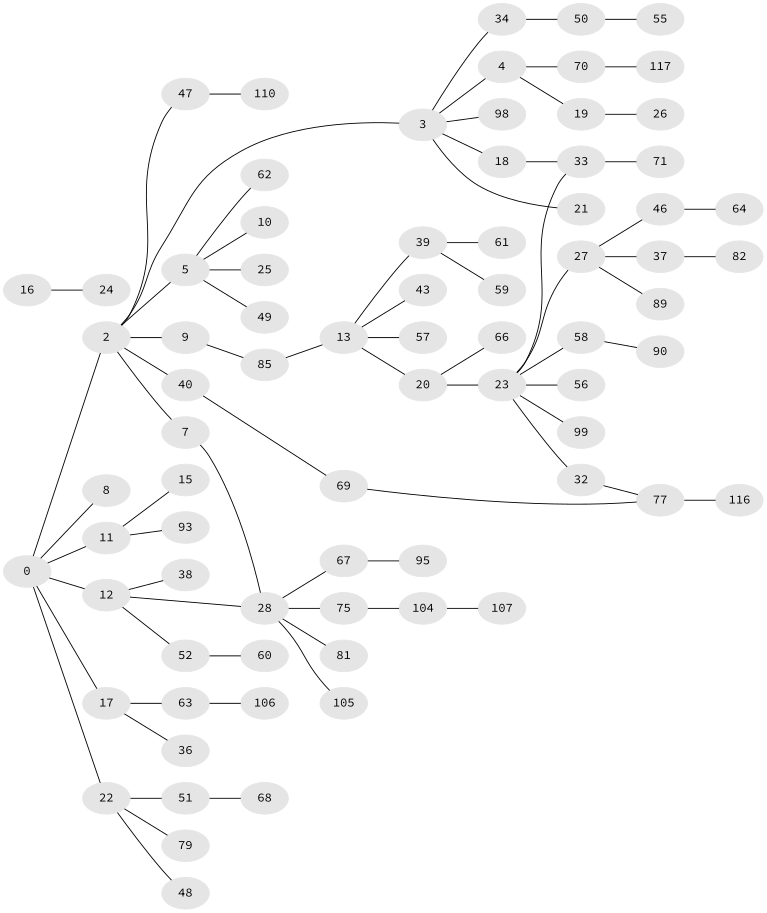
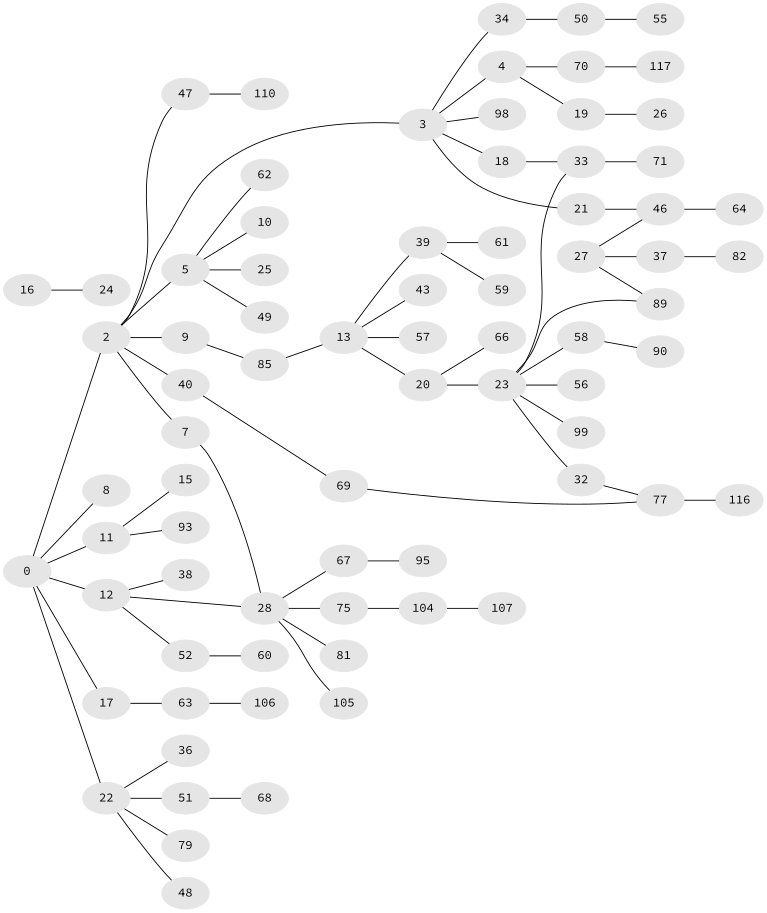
none -> (621, 209)
(547, 308) -> (561, 312)
(146, 727) -> (146, 775)
